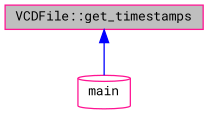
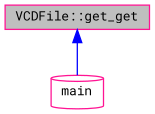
(104, 17) -> (77, 17)
